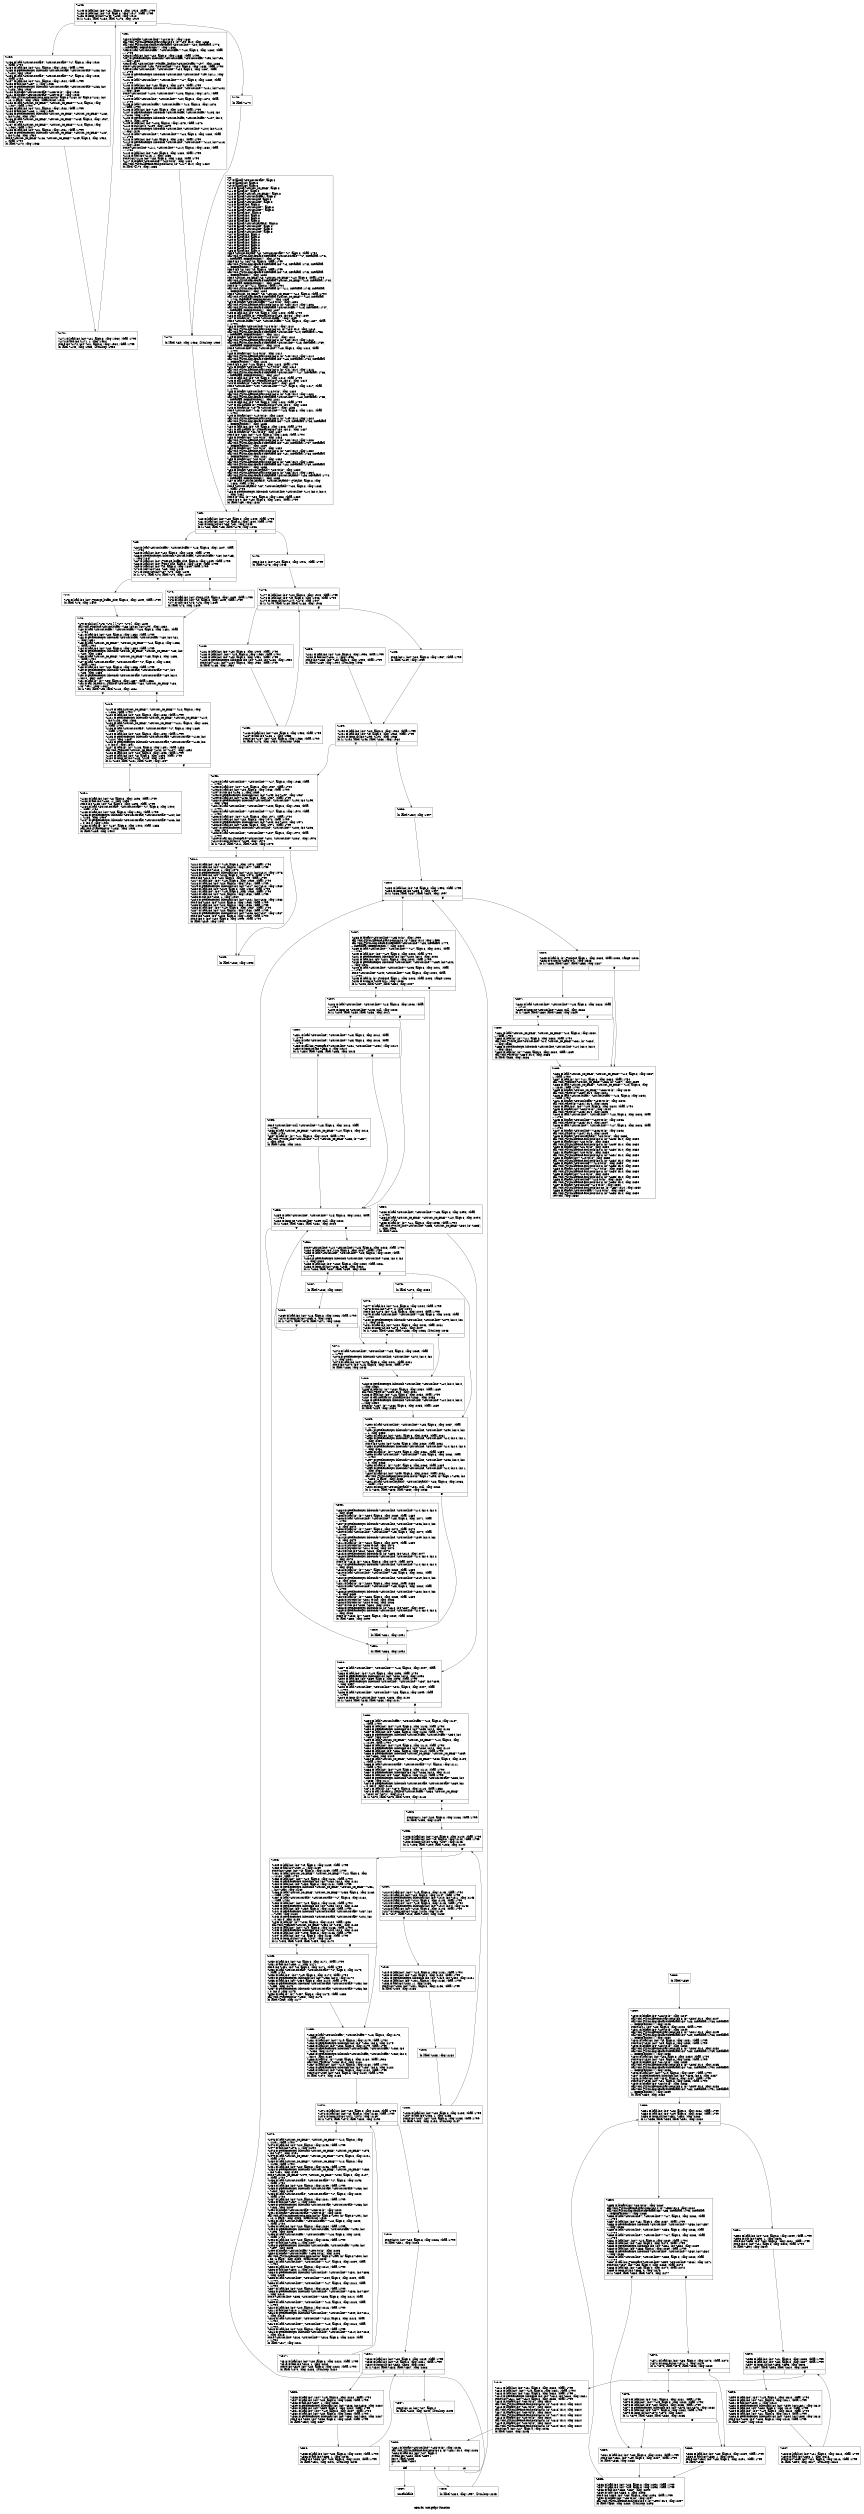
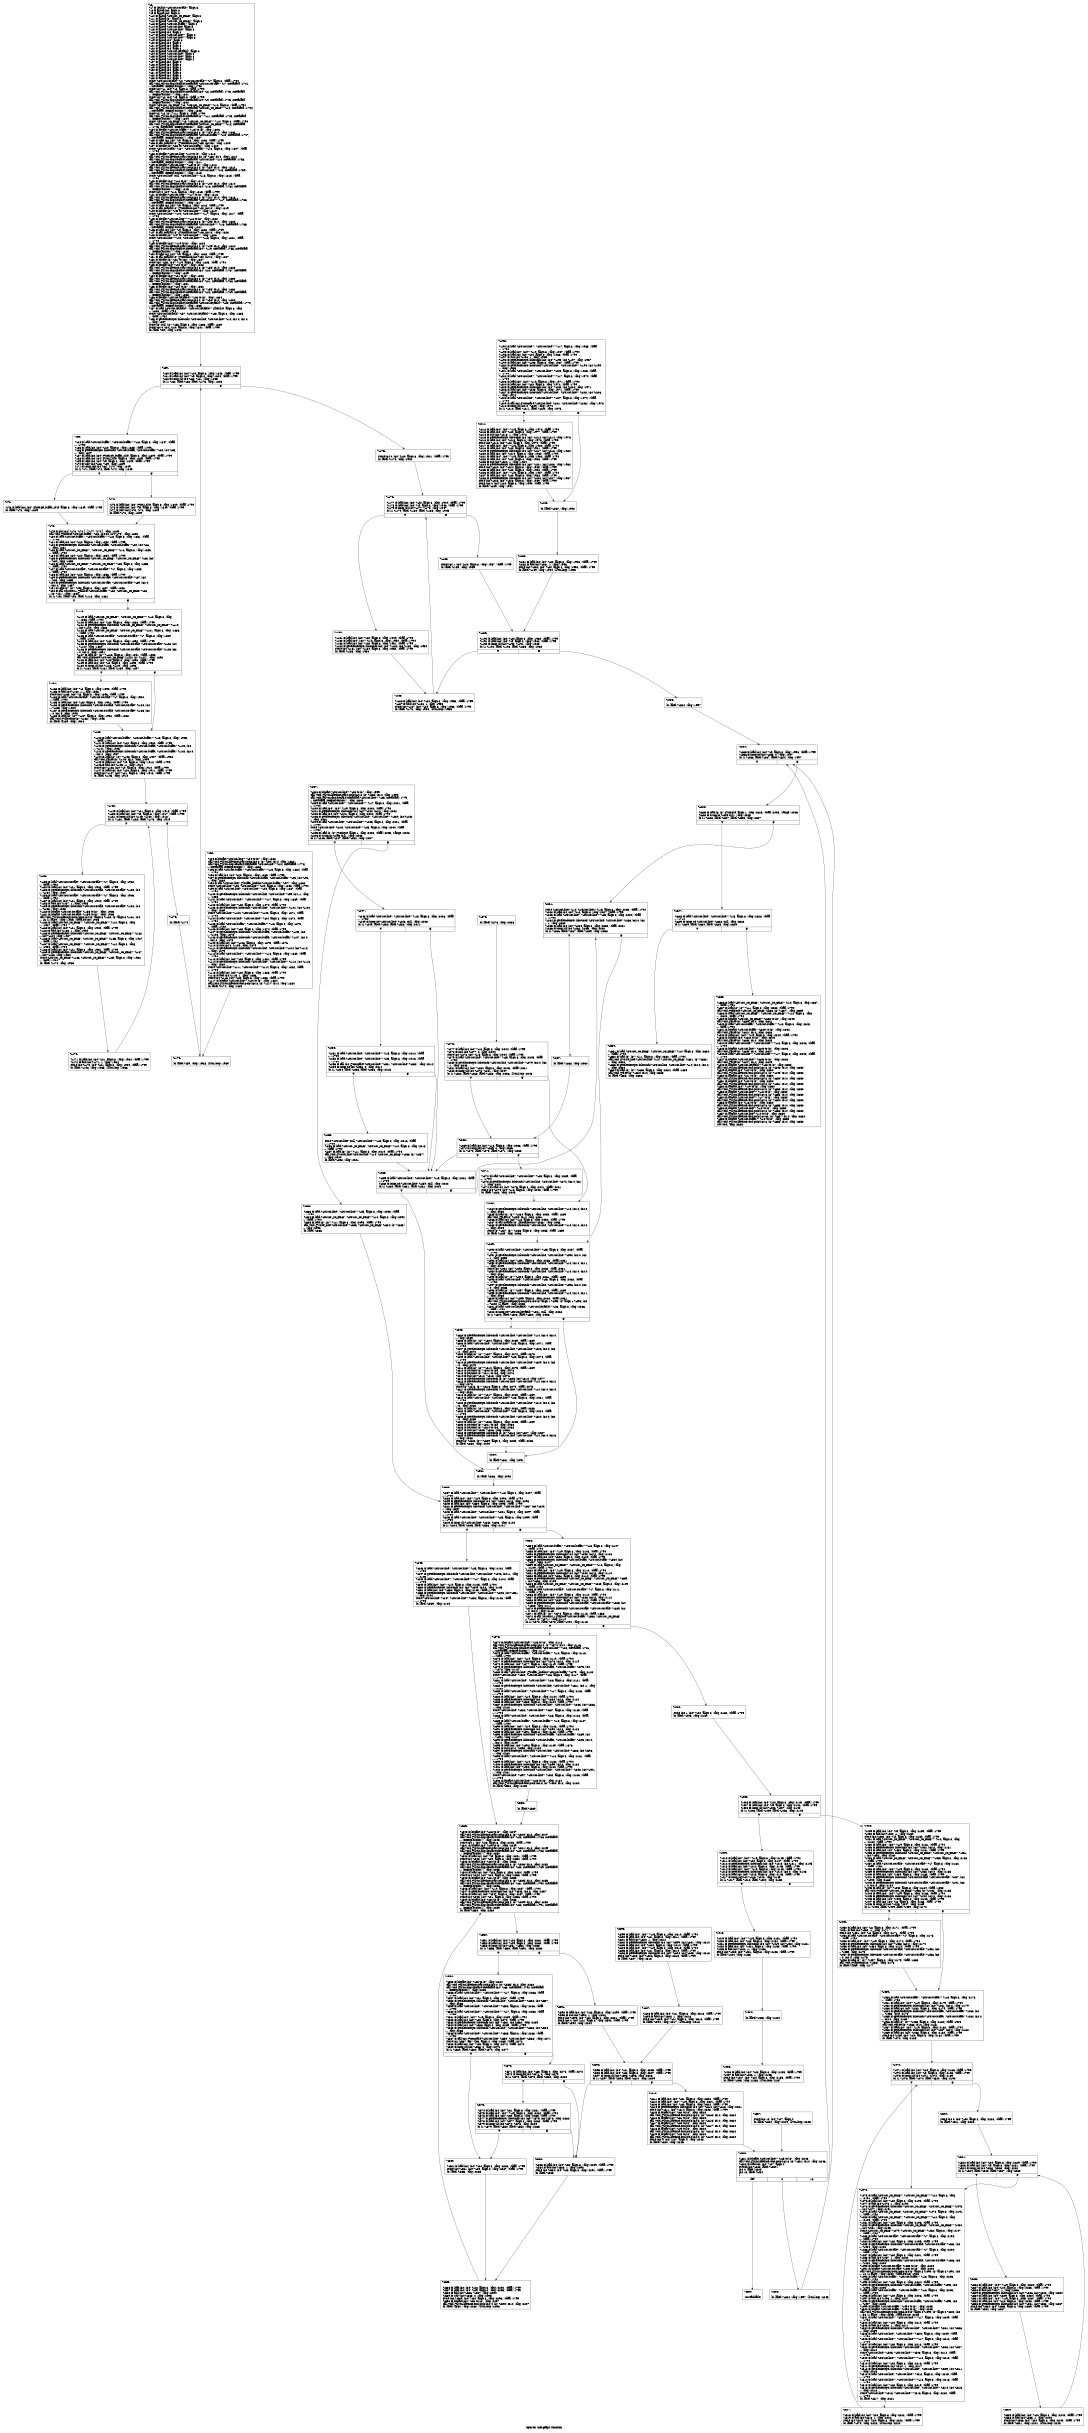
(251, 180) -> (173, 8)
none -> (557, 532)
none -> (144, 754)
(328, 758) -> (452, 666)
(403, 915) -> none
(616, 1018) -> (690, 846)
(558, 1063) -> none
(387, 1340) -> (477, 1110)
none -> (467, 1584)
none -> (544, 1712)
(479, 1981) -> none
(320, 2052) -> (895, 2014)
(583, 2285) -> (439, 2095)
(291, 2311) -> (891, 2366)
(764, 2381) -> (581, 2119)
(424, 2387) -> (995, 2186)
